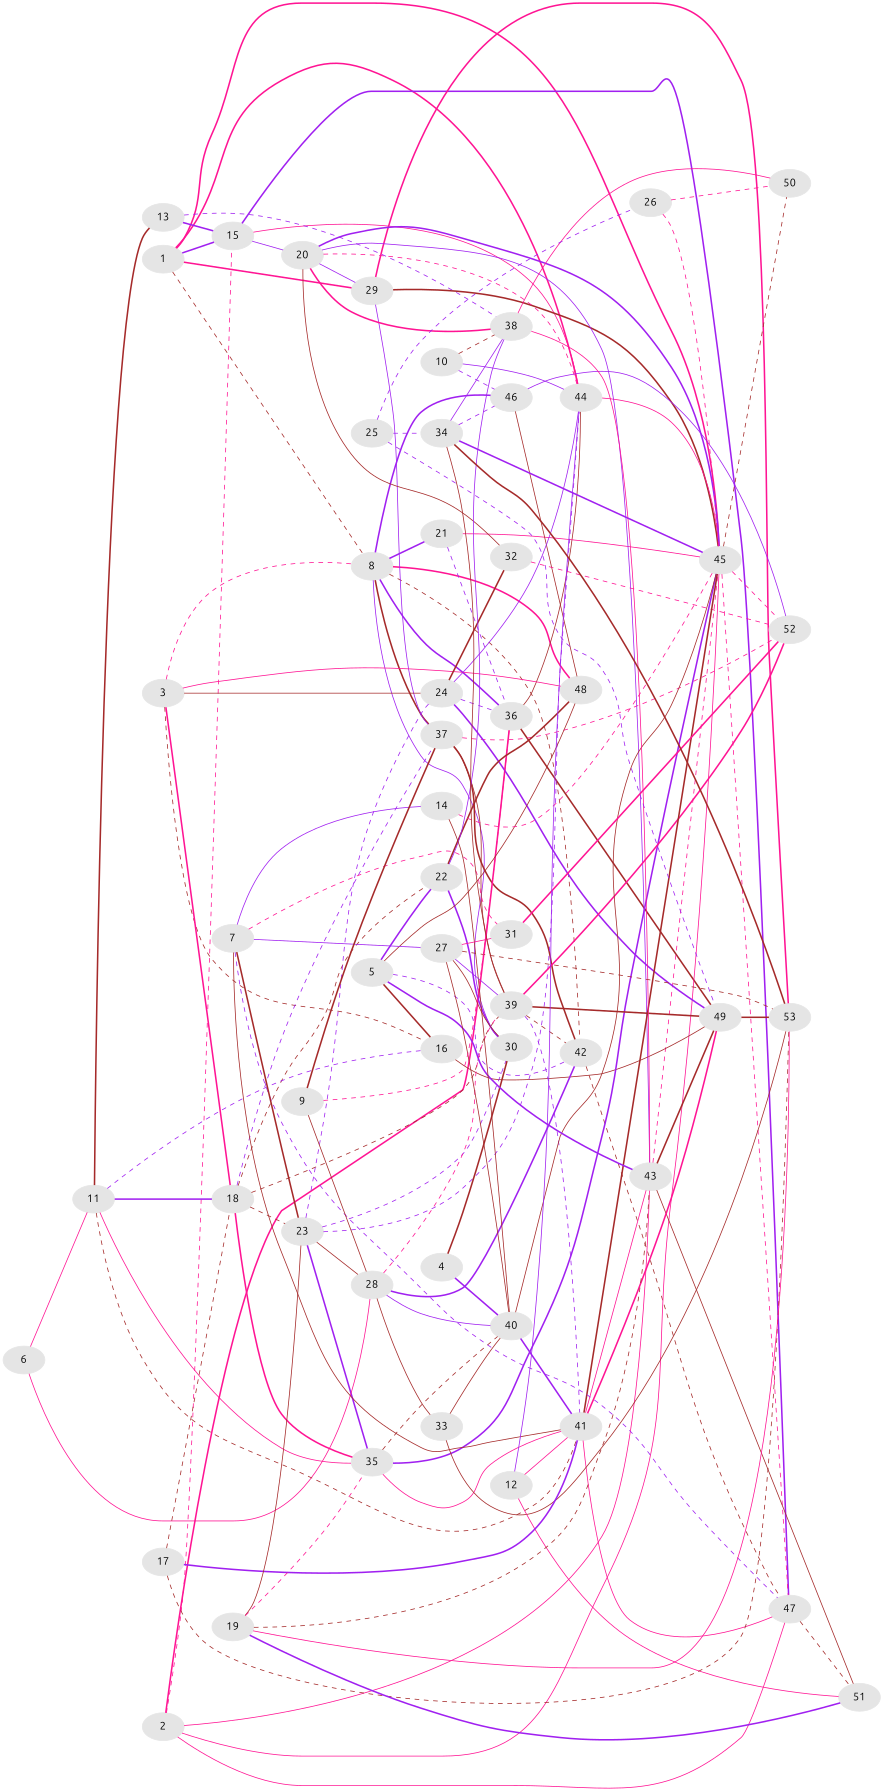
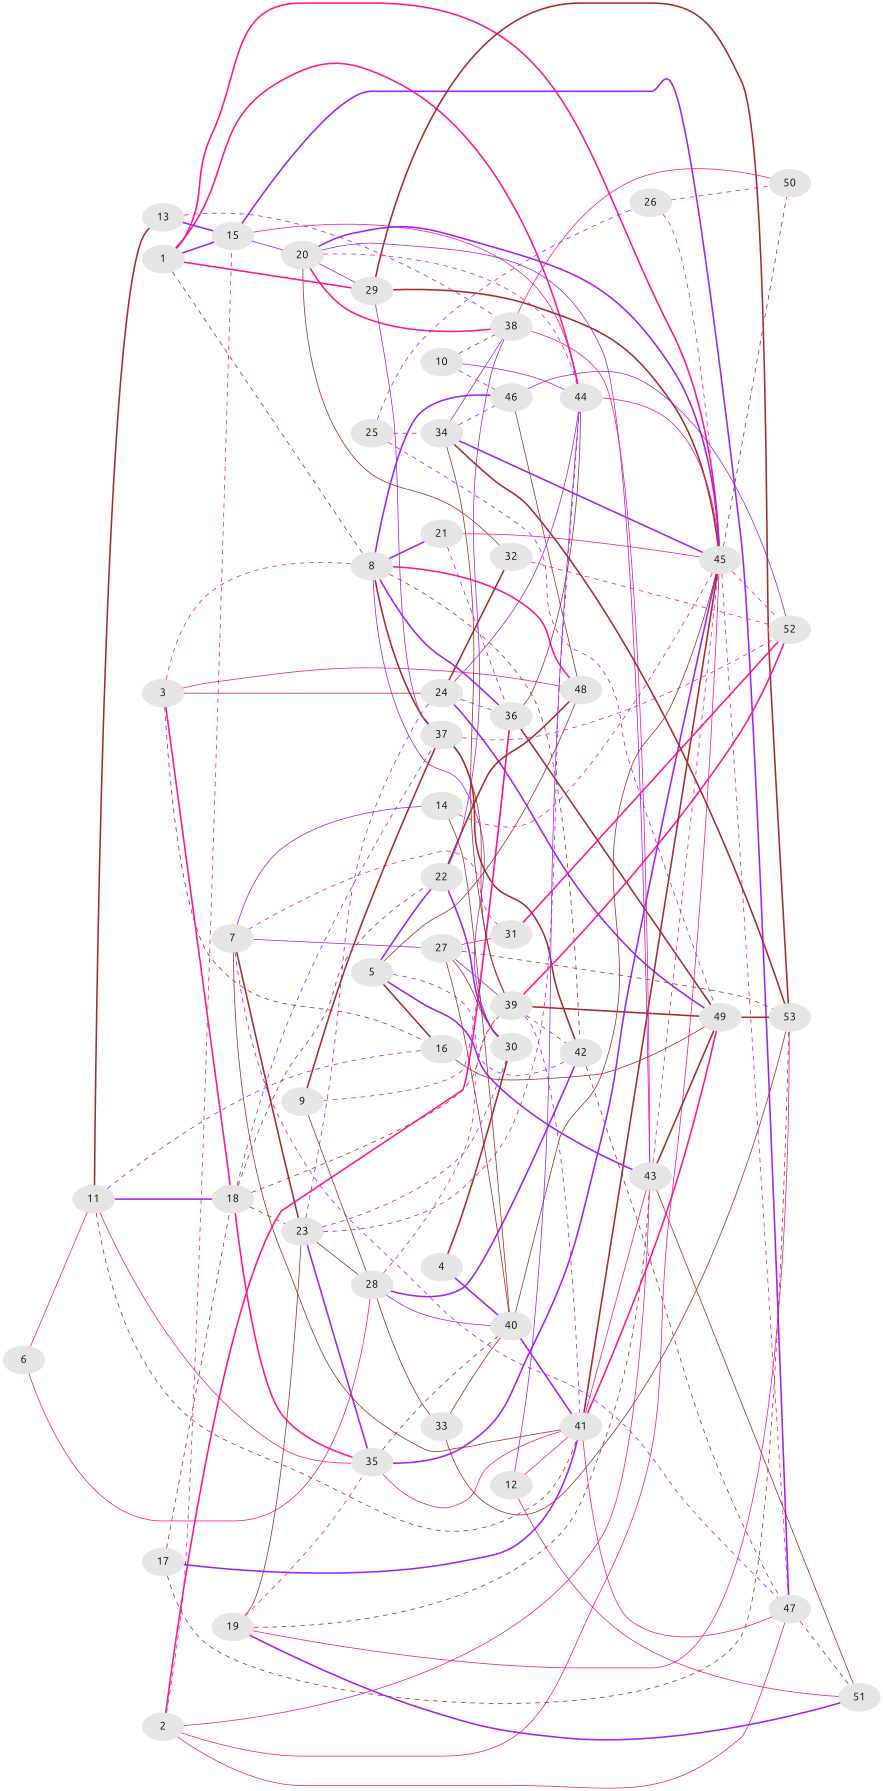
(761, 259) -> (761, 259)
